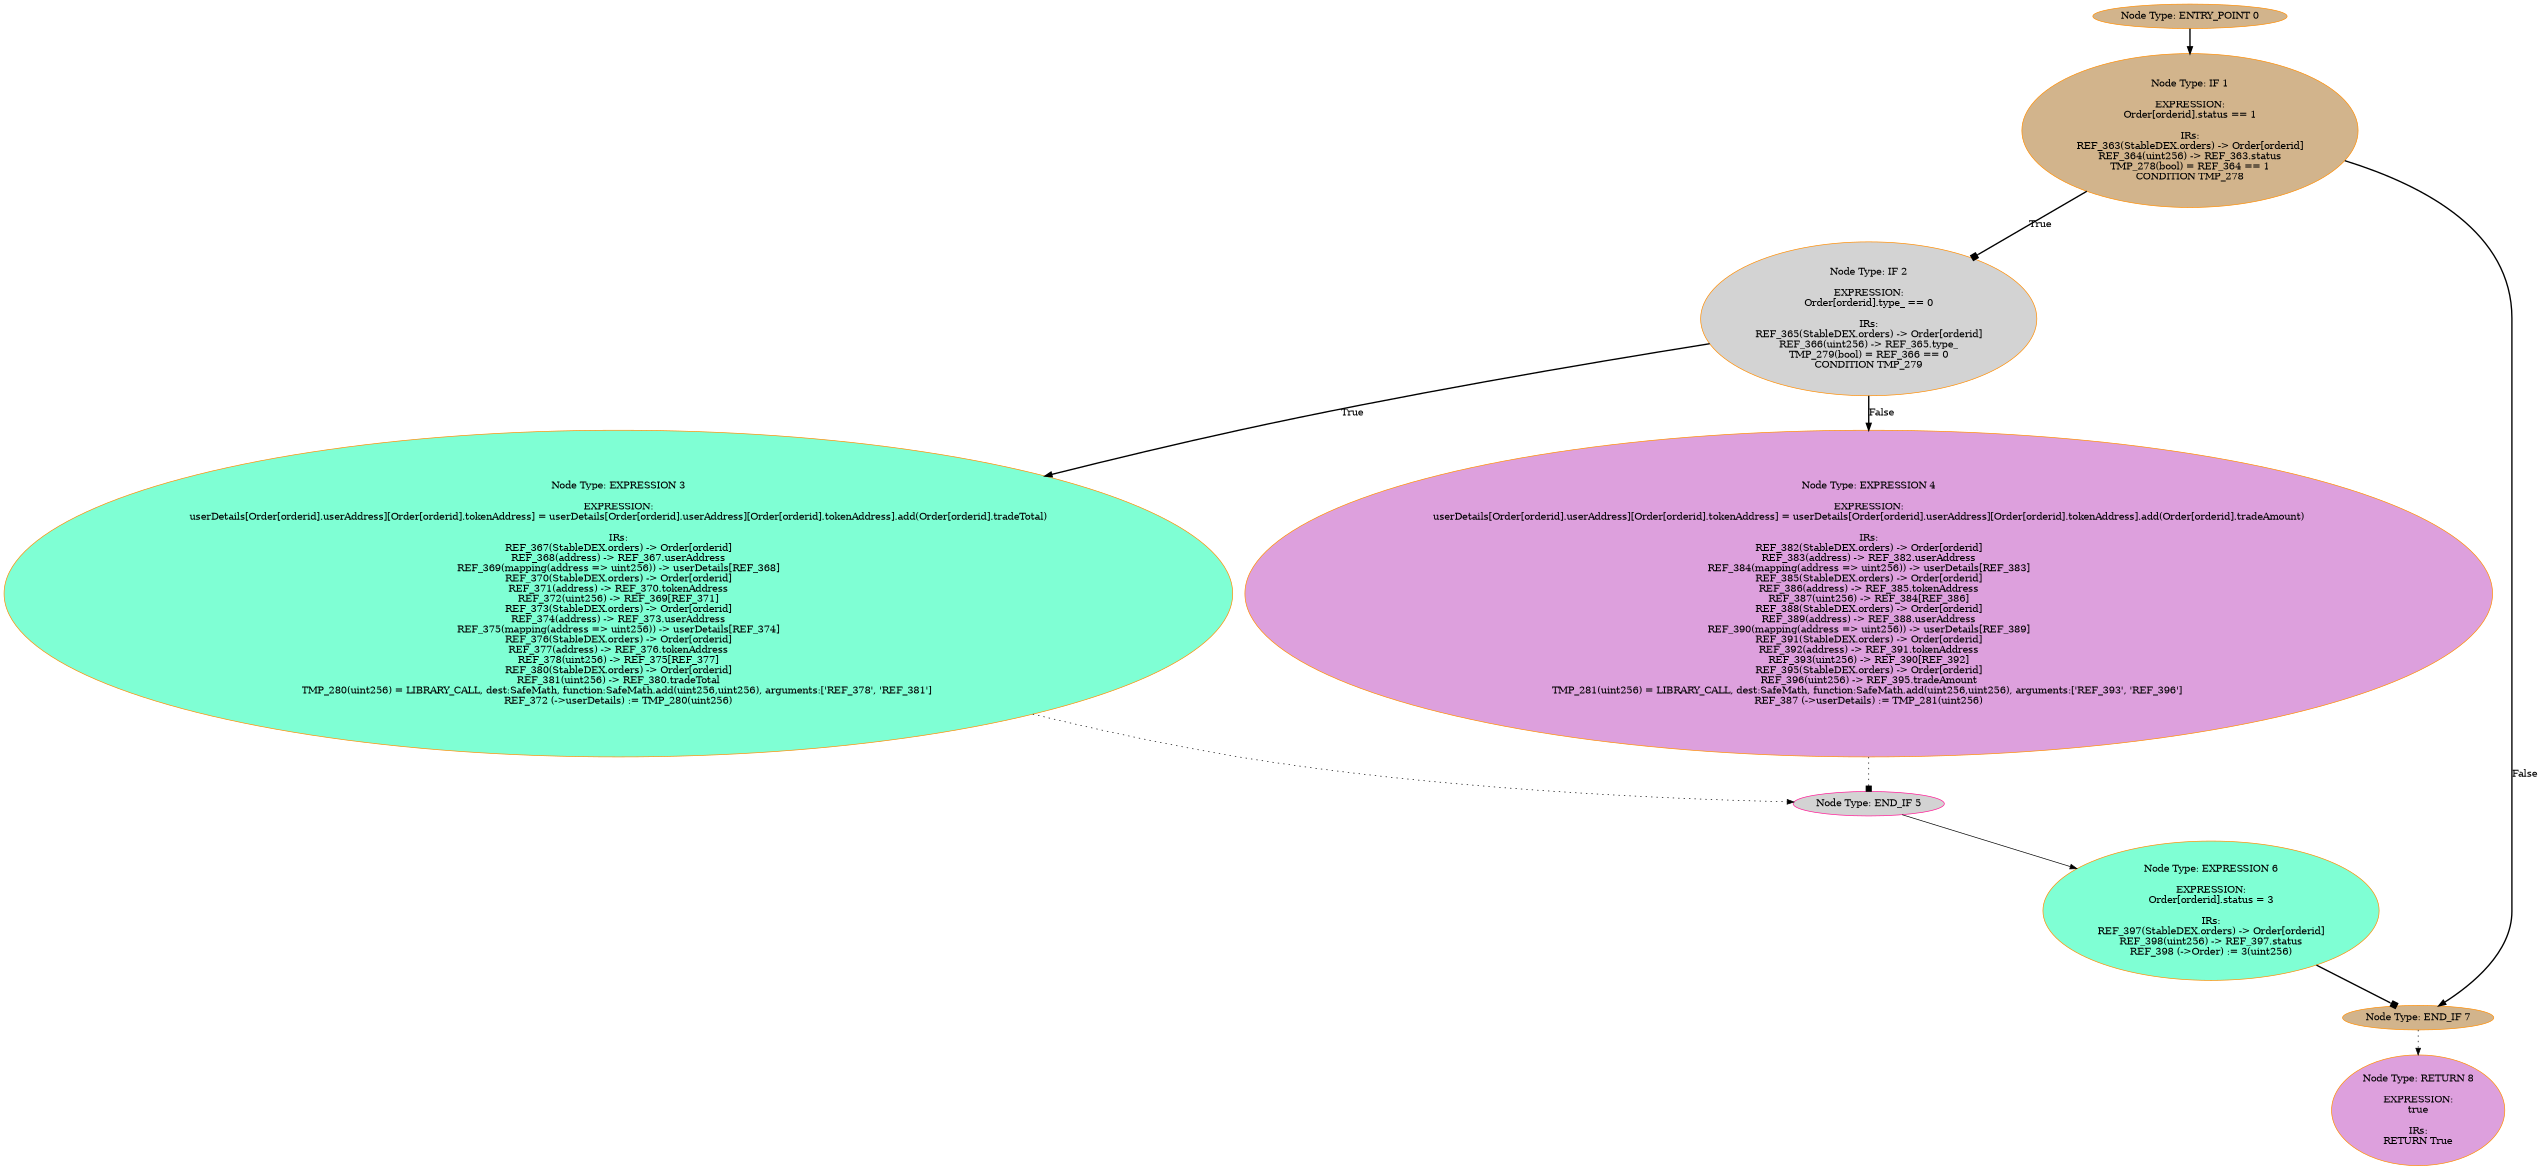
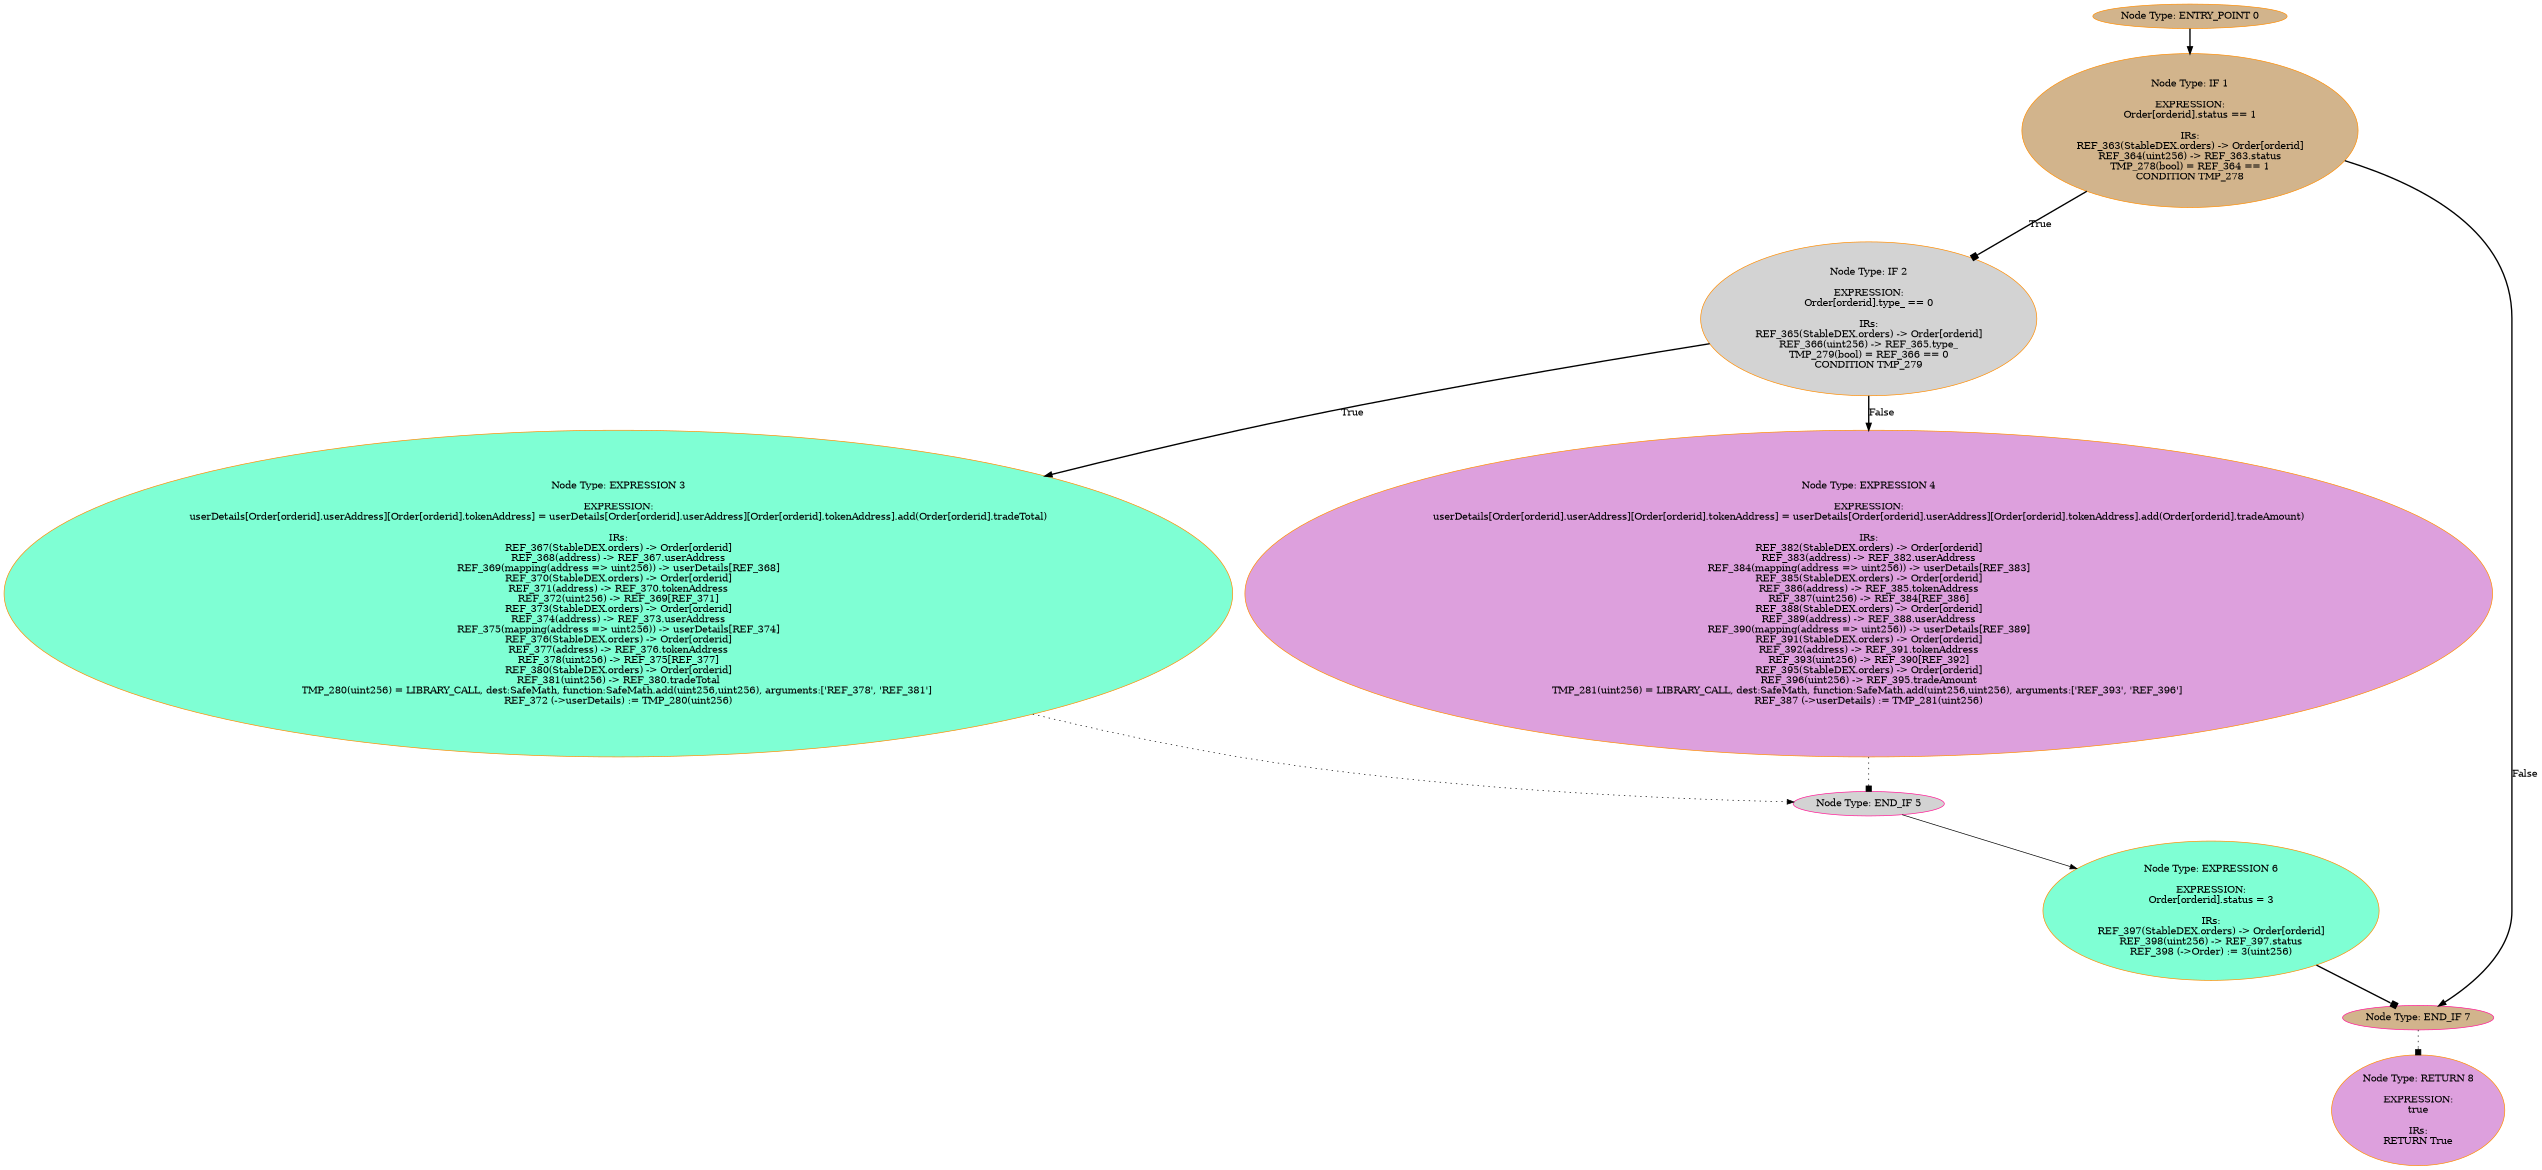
(2418, 1018) -> (2418, 1018)
(2418, 1039) -> (2418, 1039)
